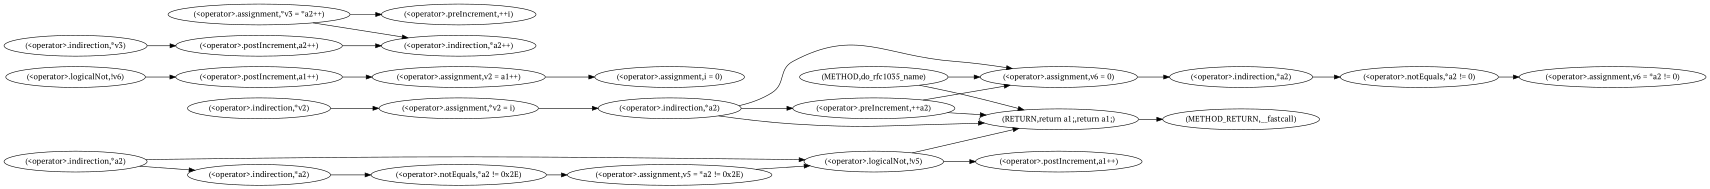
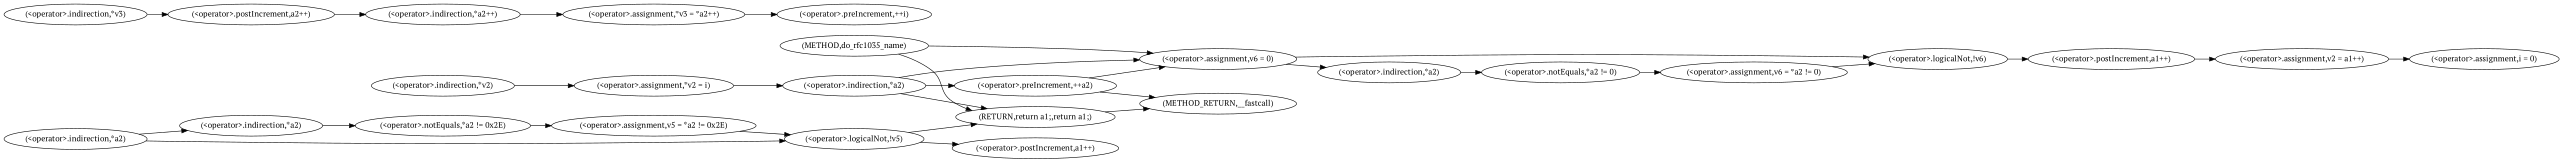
(358, 30) -> (538, 14)
none -> (1579, 55)
none -> (1851, 65)
(964, 114) -> (1125, 94)
